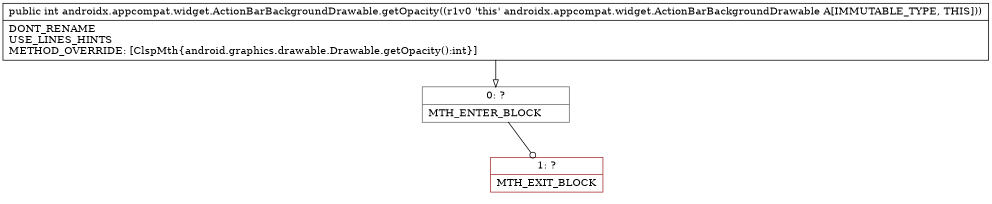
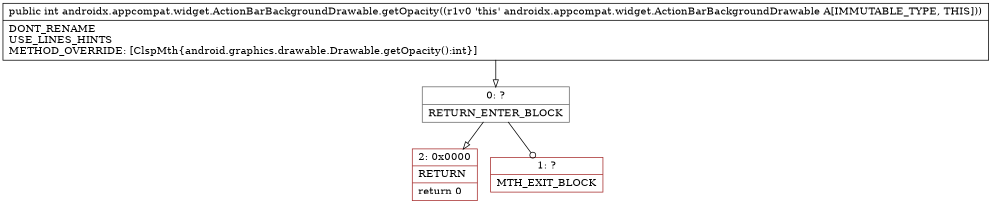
(485, 113) -> (496, 113)
none -> (445, 175)
